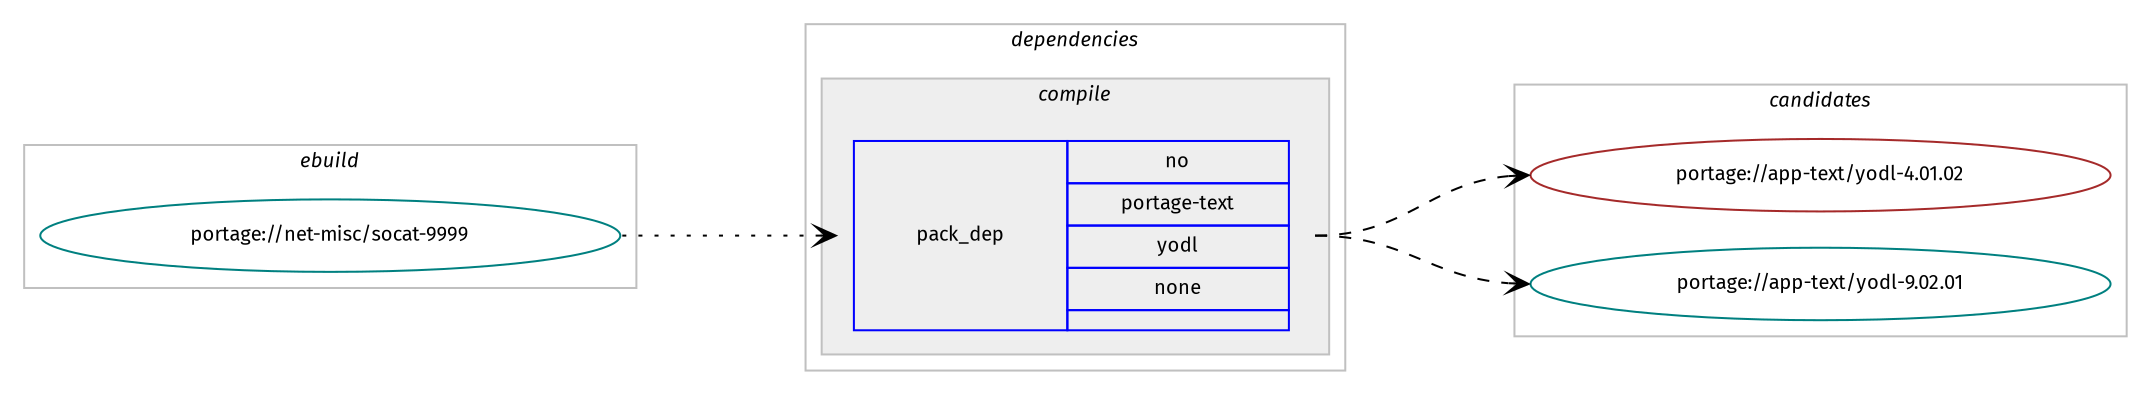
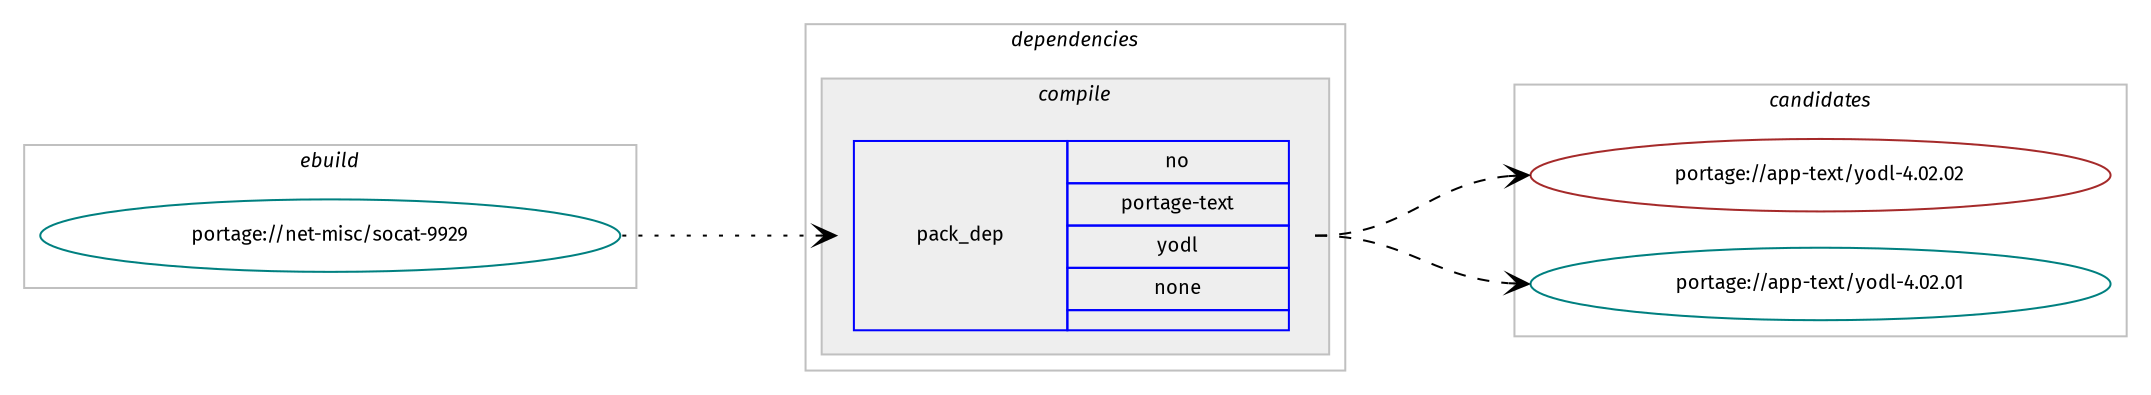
(1821, 175) -> (1821, 175)
(330, 236) -> (330, 236)
(1821, 284) -> (1821, 284)
